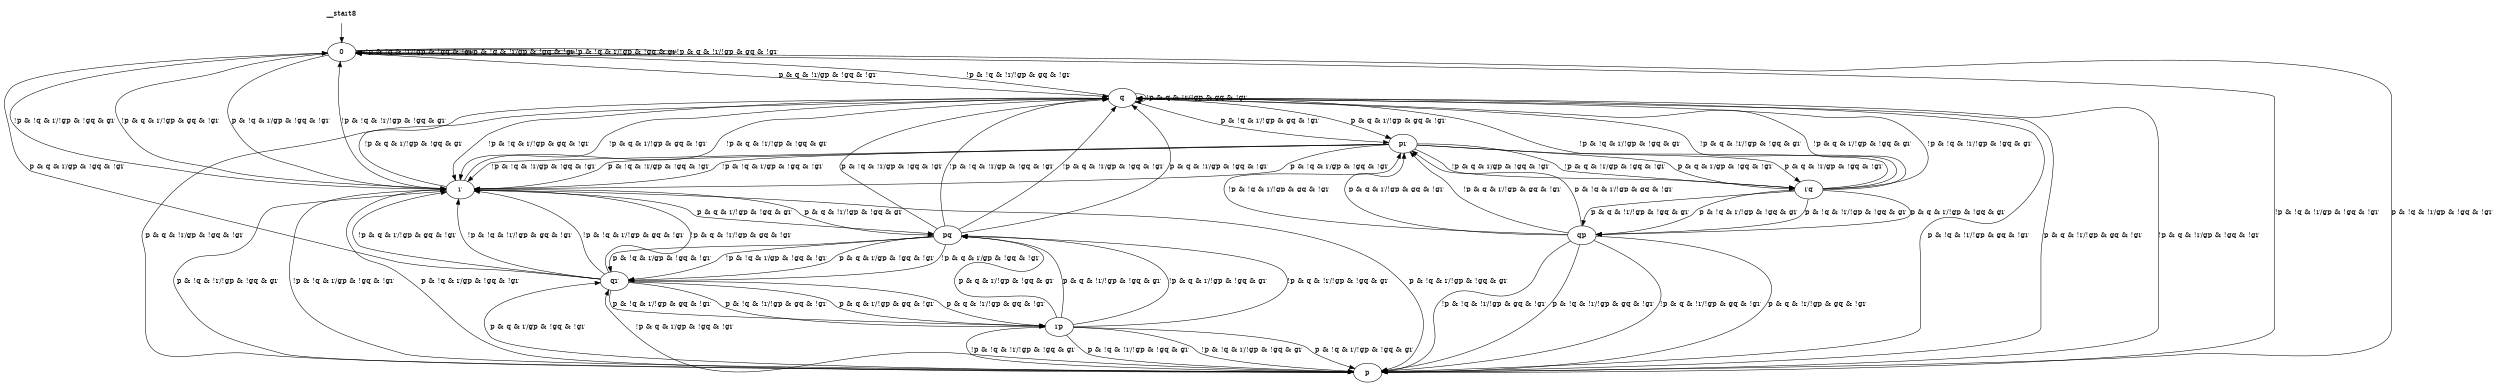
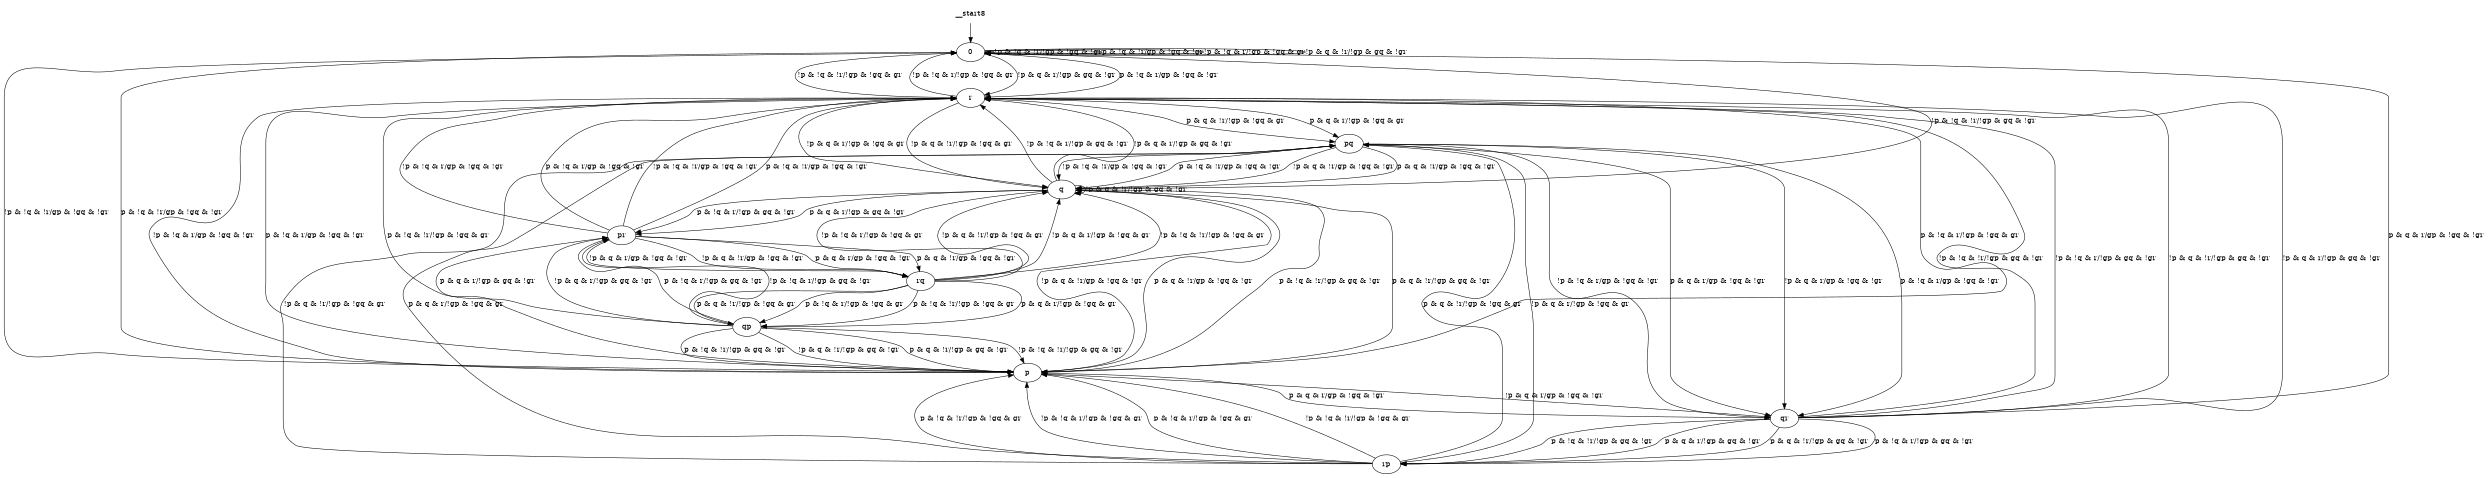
(729, 75) -> none
